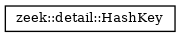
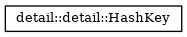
(90, 19) -> (94, 19)
